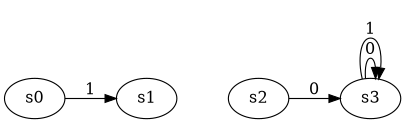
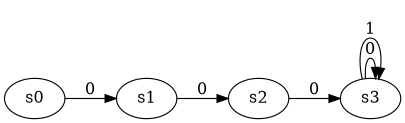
(91, 90) -> (91, 90)
none -> (197, 99)
